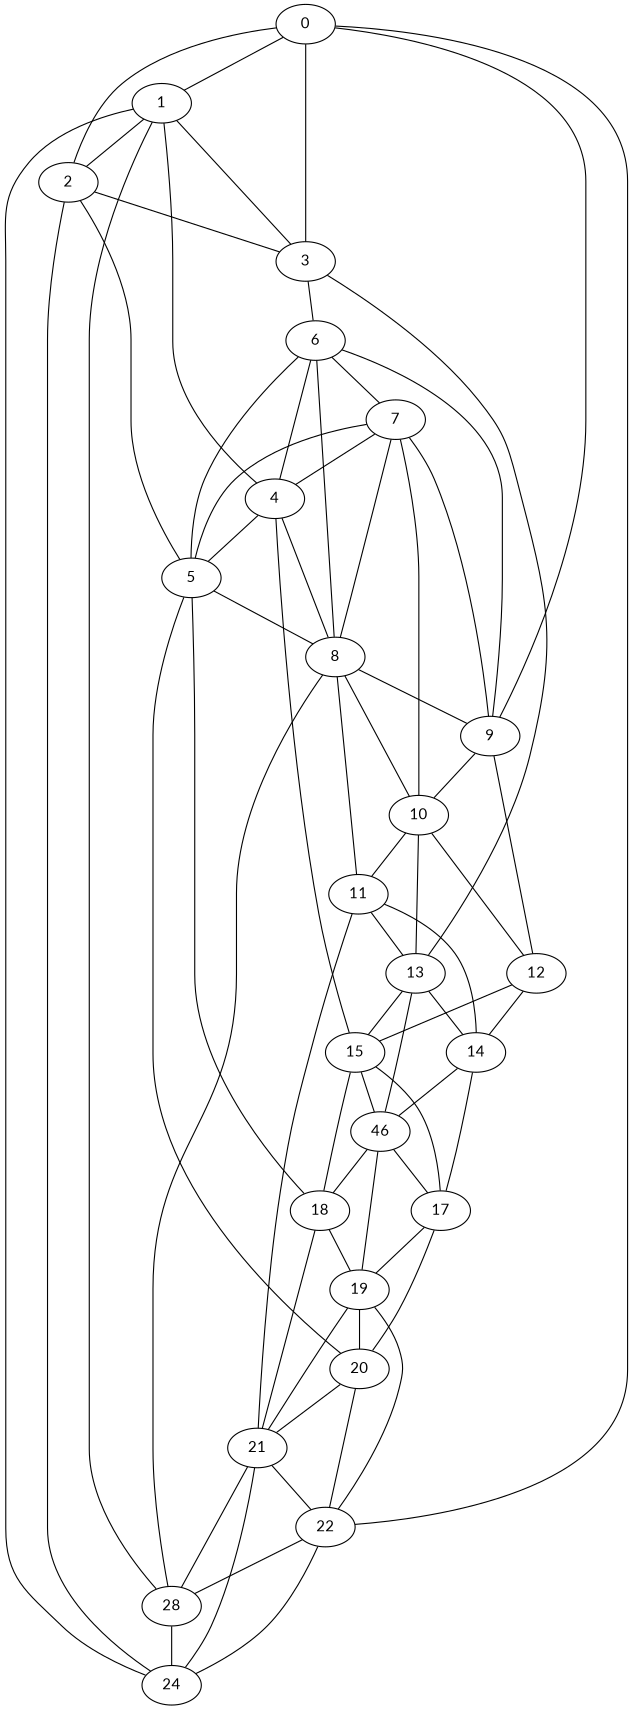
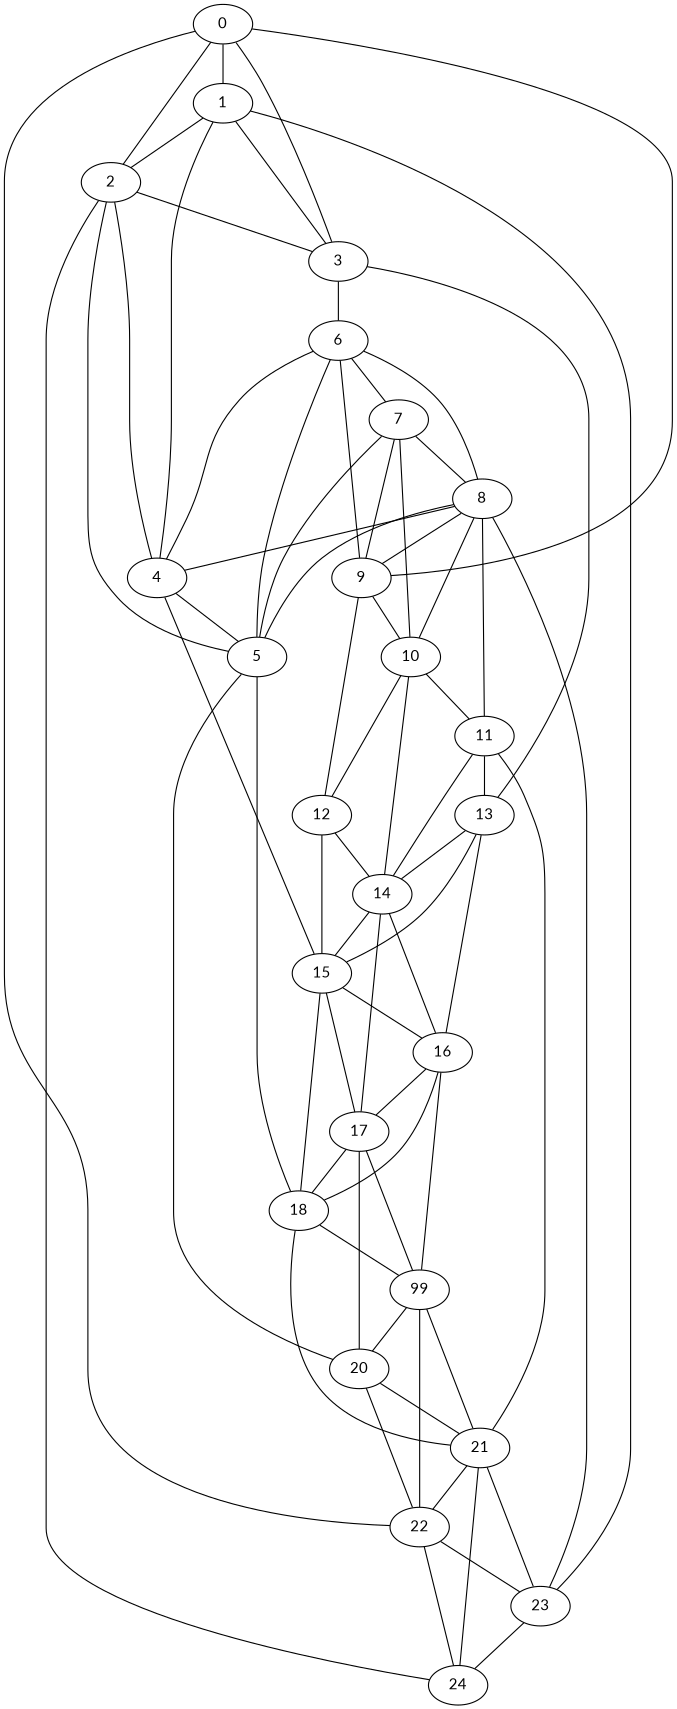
(335, 459) -> (130, 381)
(6, 890) -> none
(417, 894) -> (397, 776)
none -> (352, 934)
(380, 1132) -> (443, 1052)
none -> (329, 1171)
(360, 1290) -> (420, 1290)
(172, 1606) -> (541, 1606)
